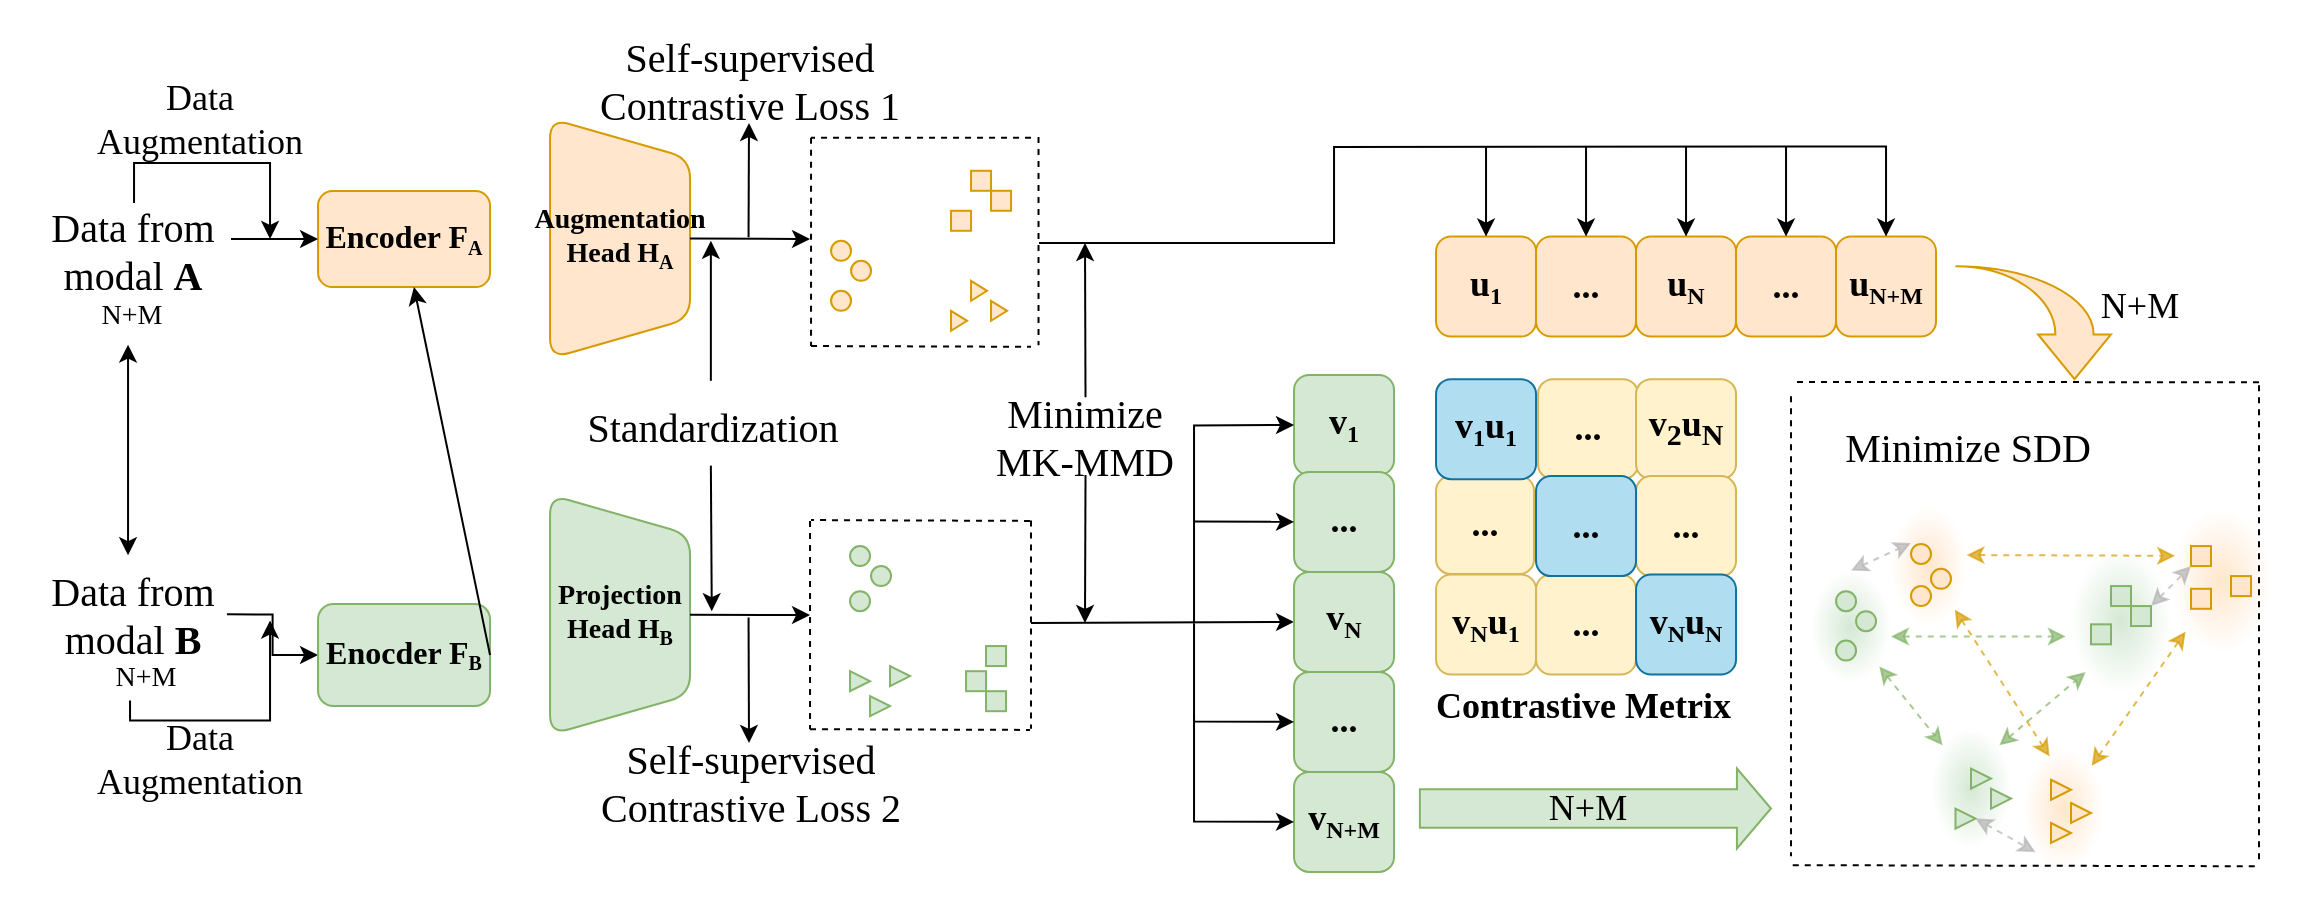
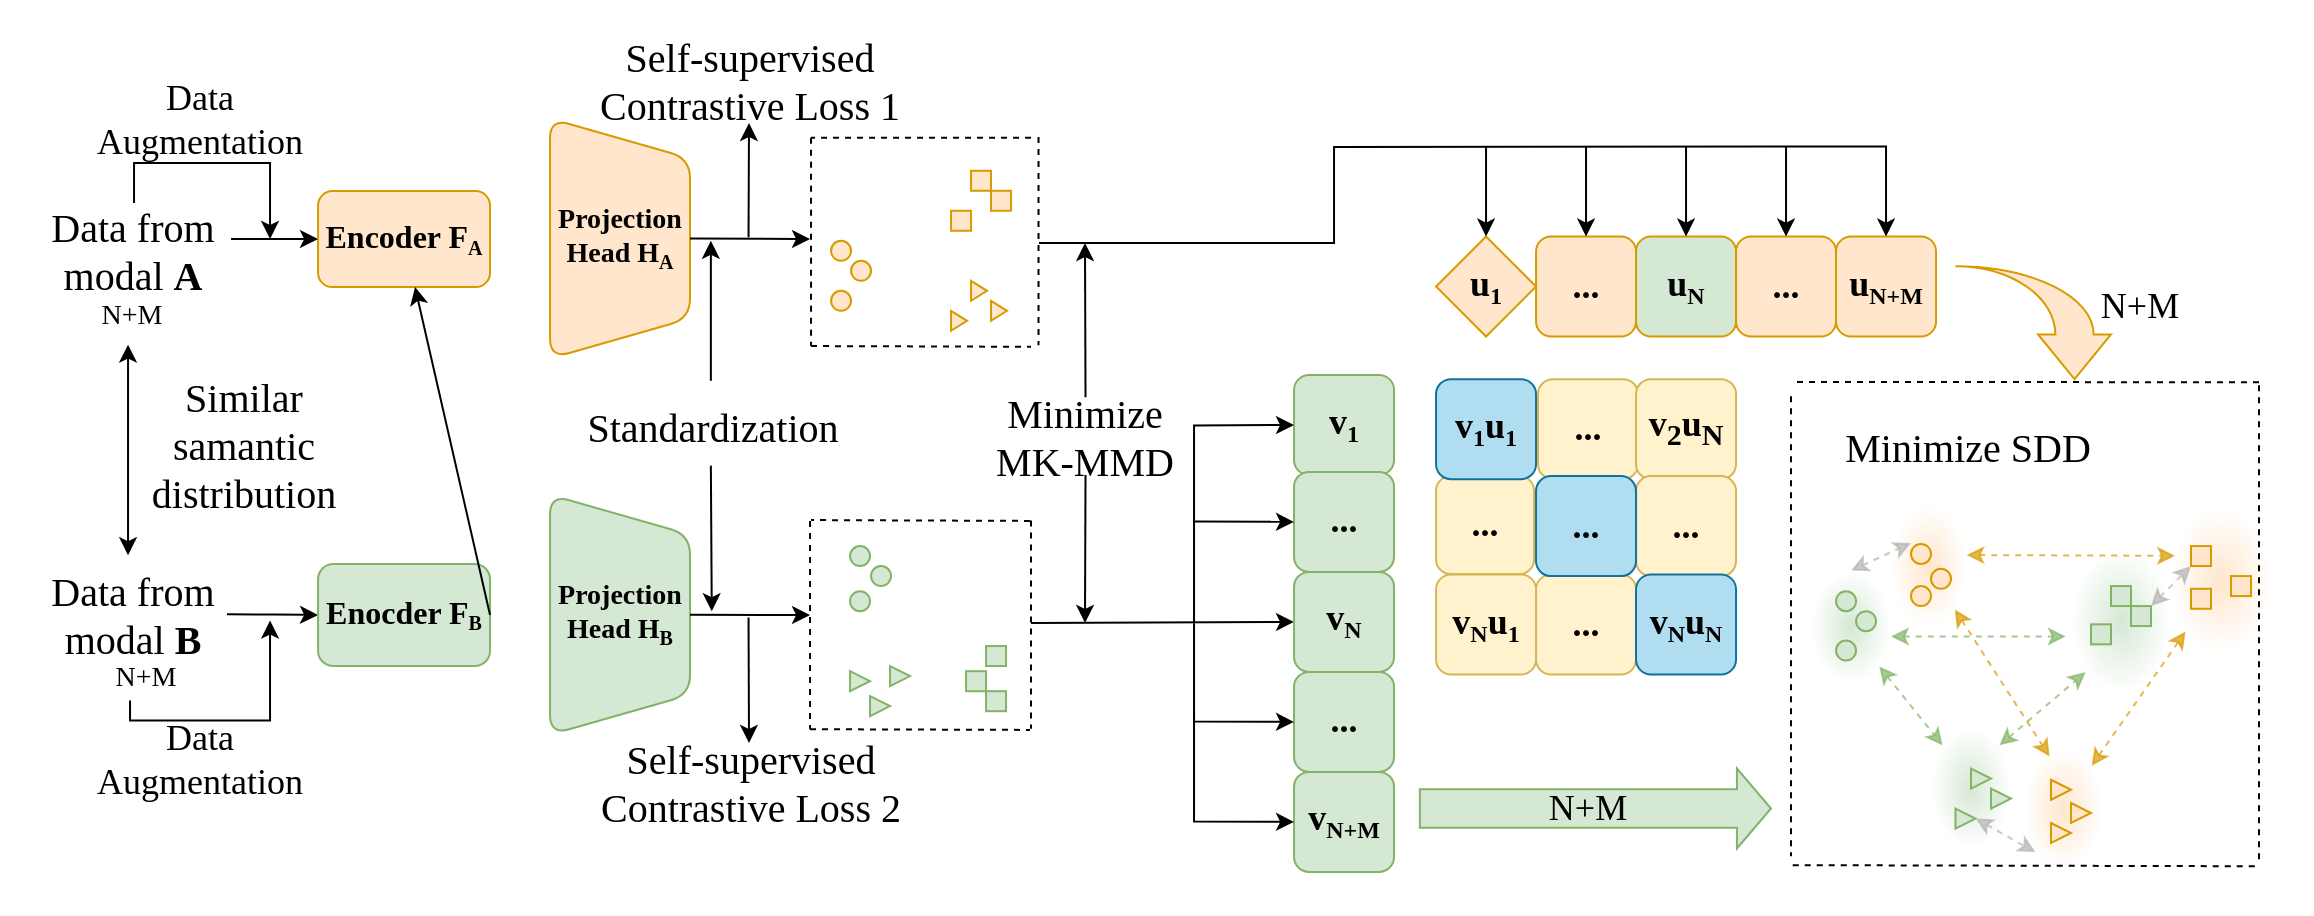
(621, 239) -> (621, 239)
(1486, 287) -> (1486, 287)
(1686, 287) -> (1686, 287)
none -> (245, 445)
(404, 655) -> (404, 615)
(1590, 706) -> none
